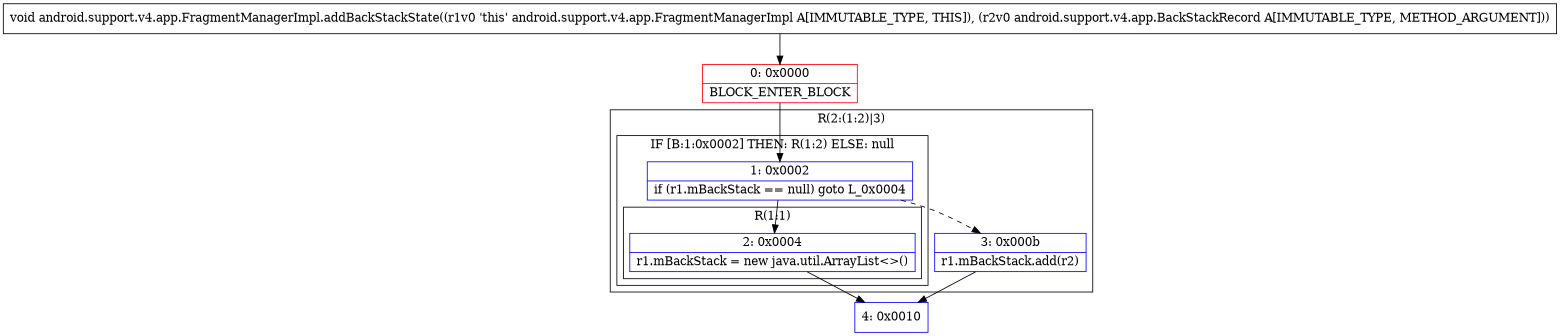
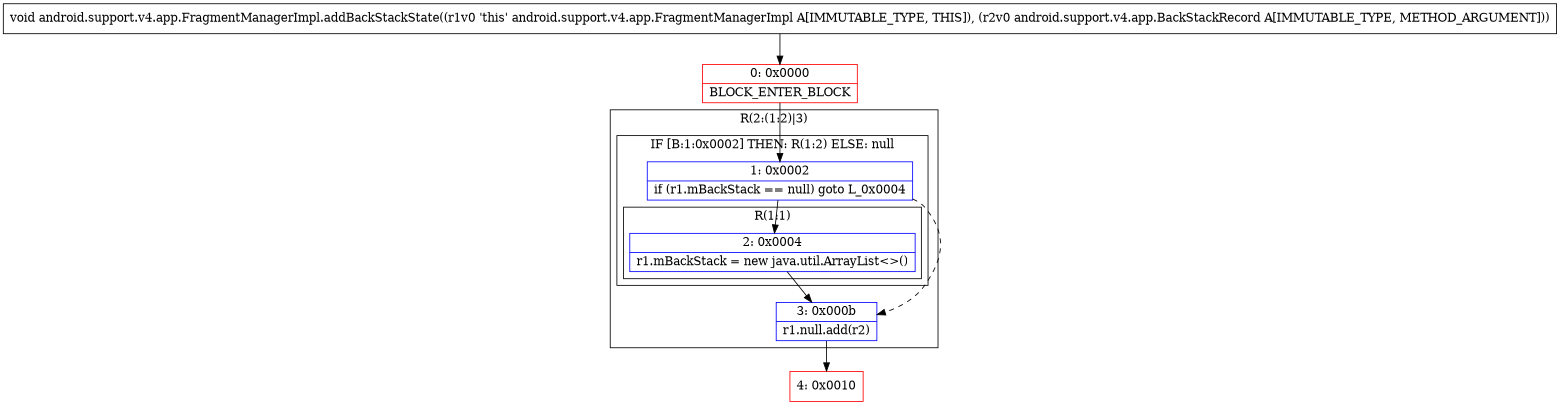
(1010, 262) -> (827, 331)
(832, 285) -> (797, 284)
(891, 317) -> (827, 386)
